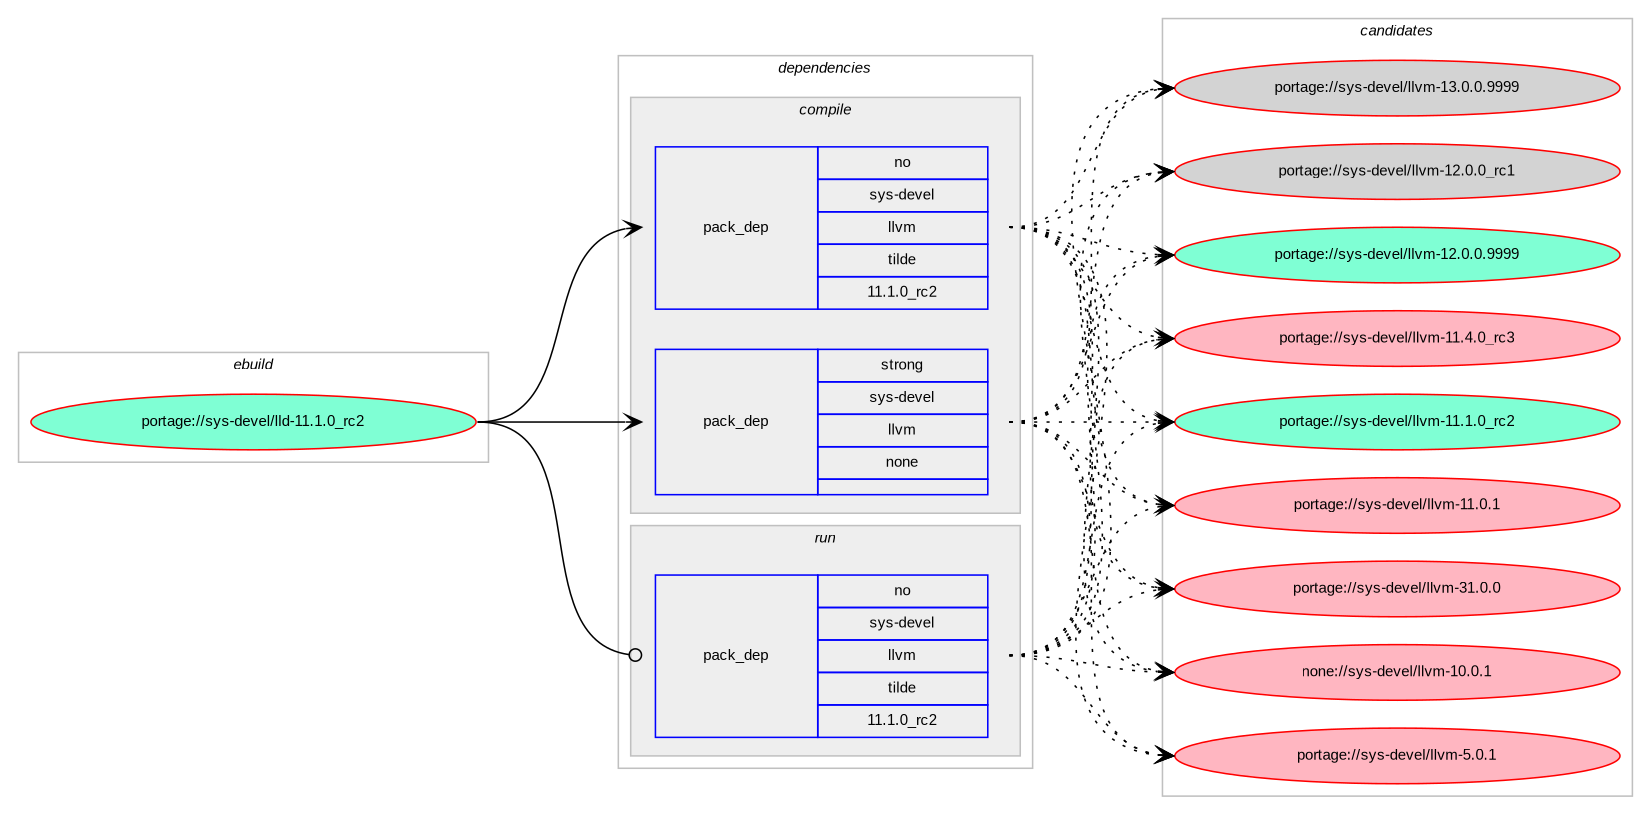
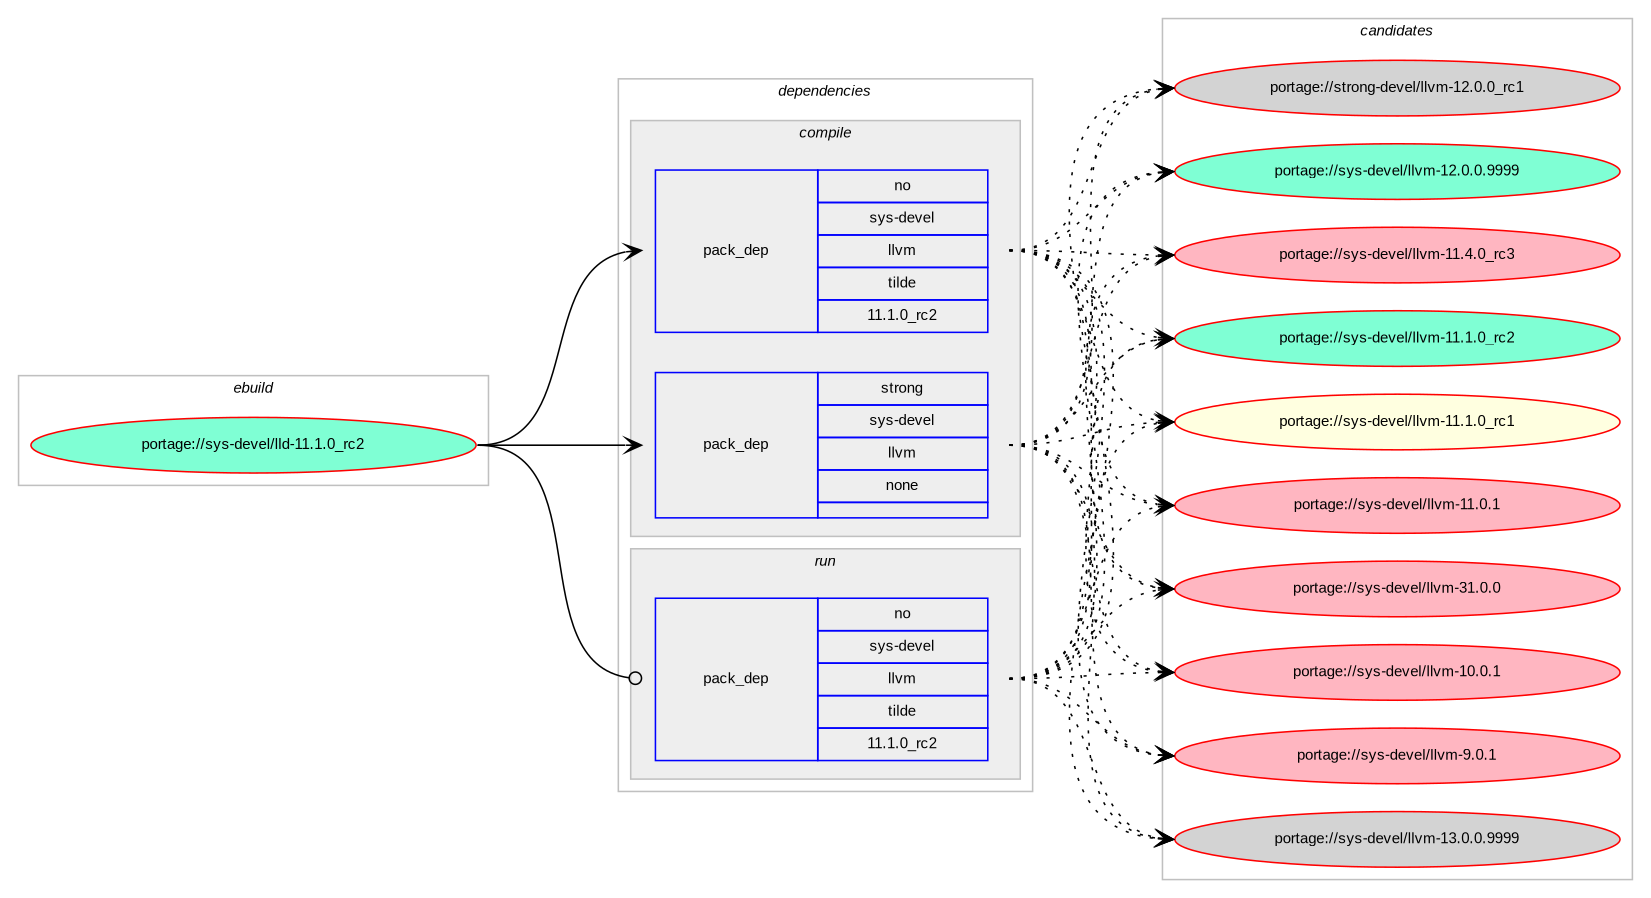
(1397, 172) -> (1397, 88)
none -> (1397, 422)
(1397, 672) -> (1397, 672)
(1397, 756) -> (1397, 756)
